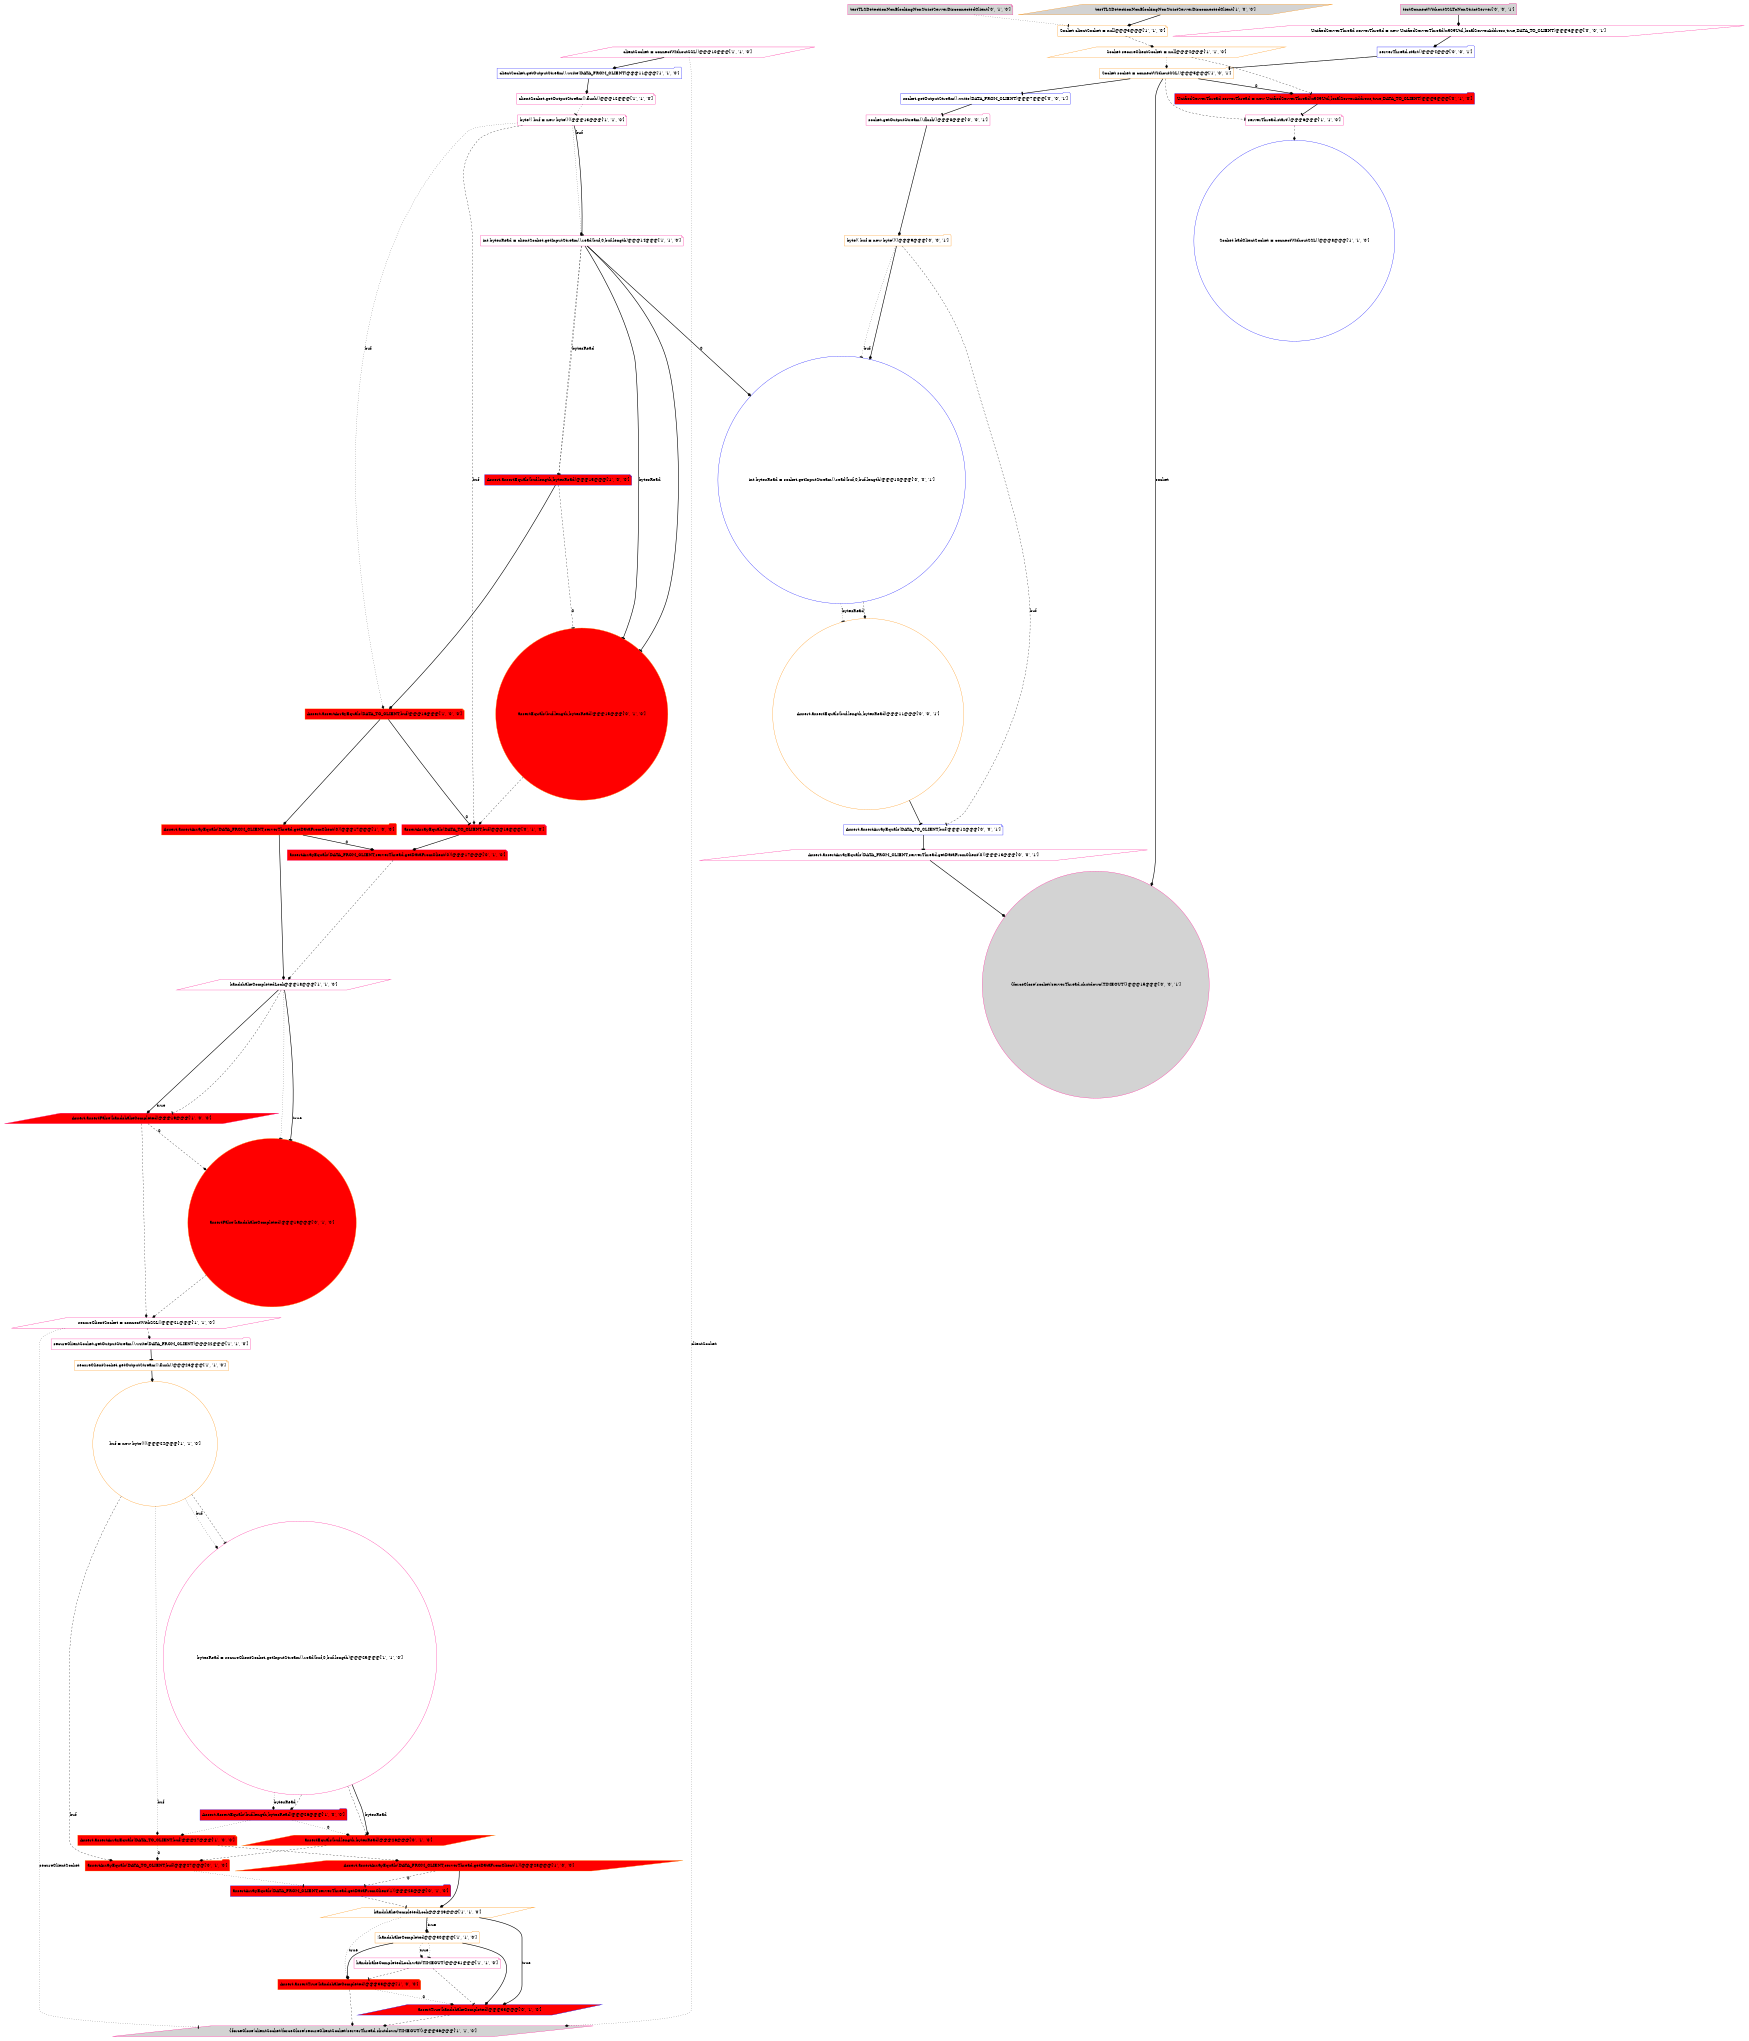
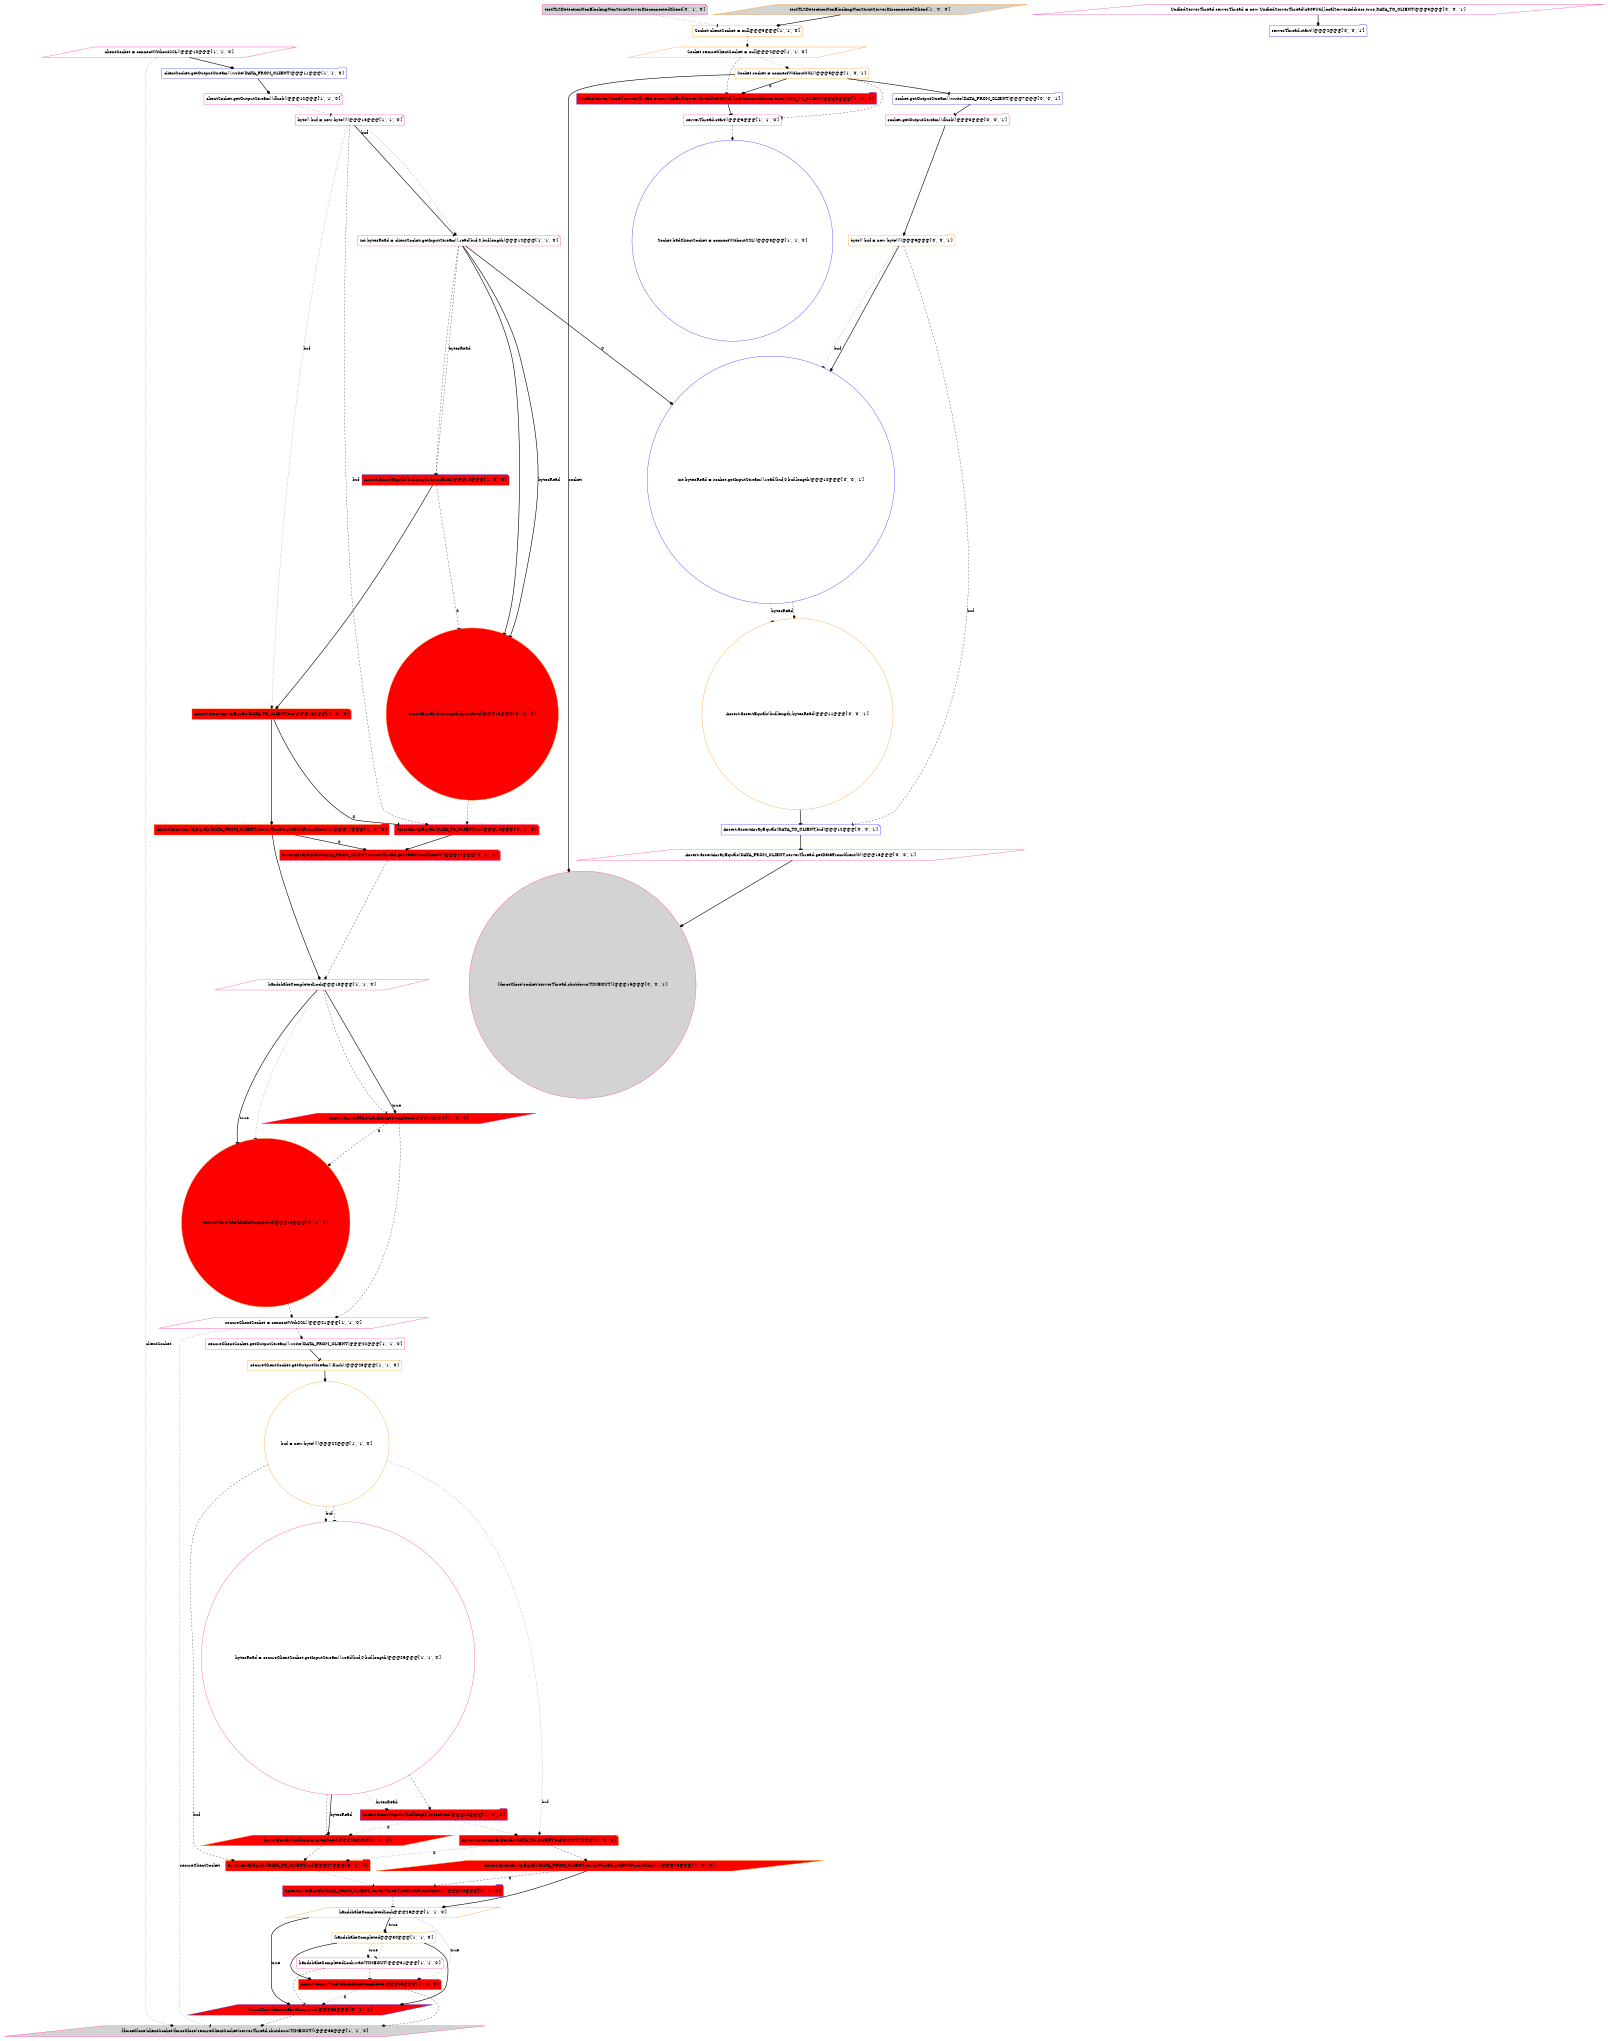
(1459, 10) -> none
(1304, 62) -> none
